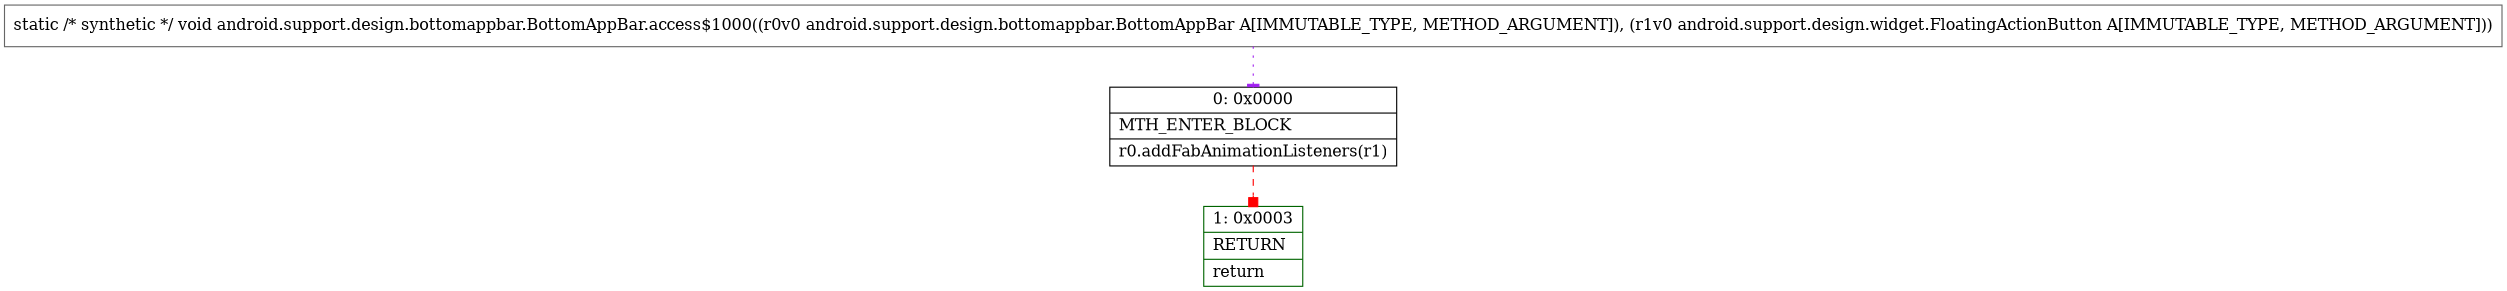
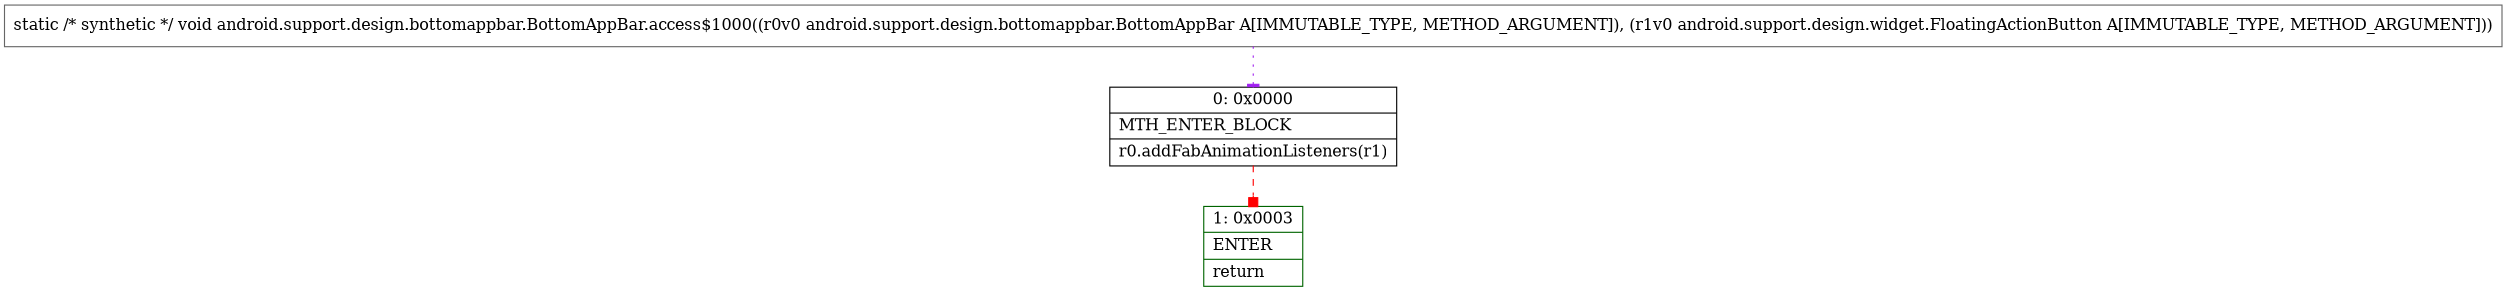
(1249, 245) -> (1243, 245)
